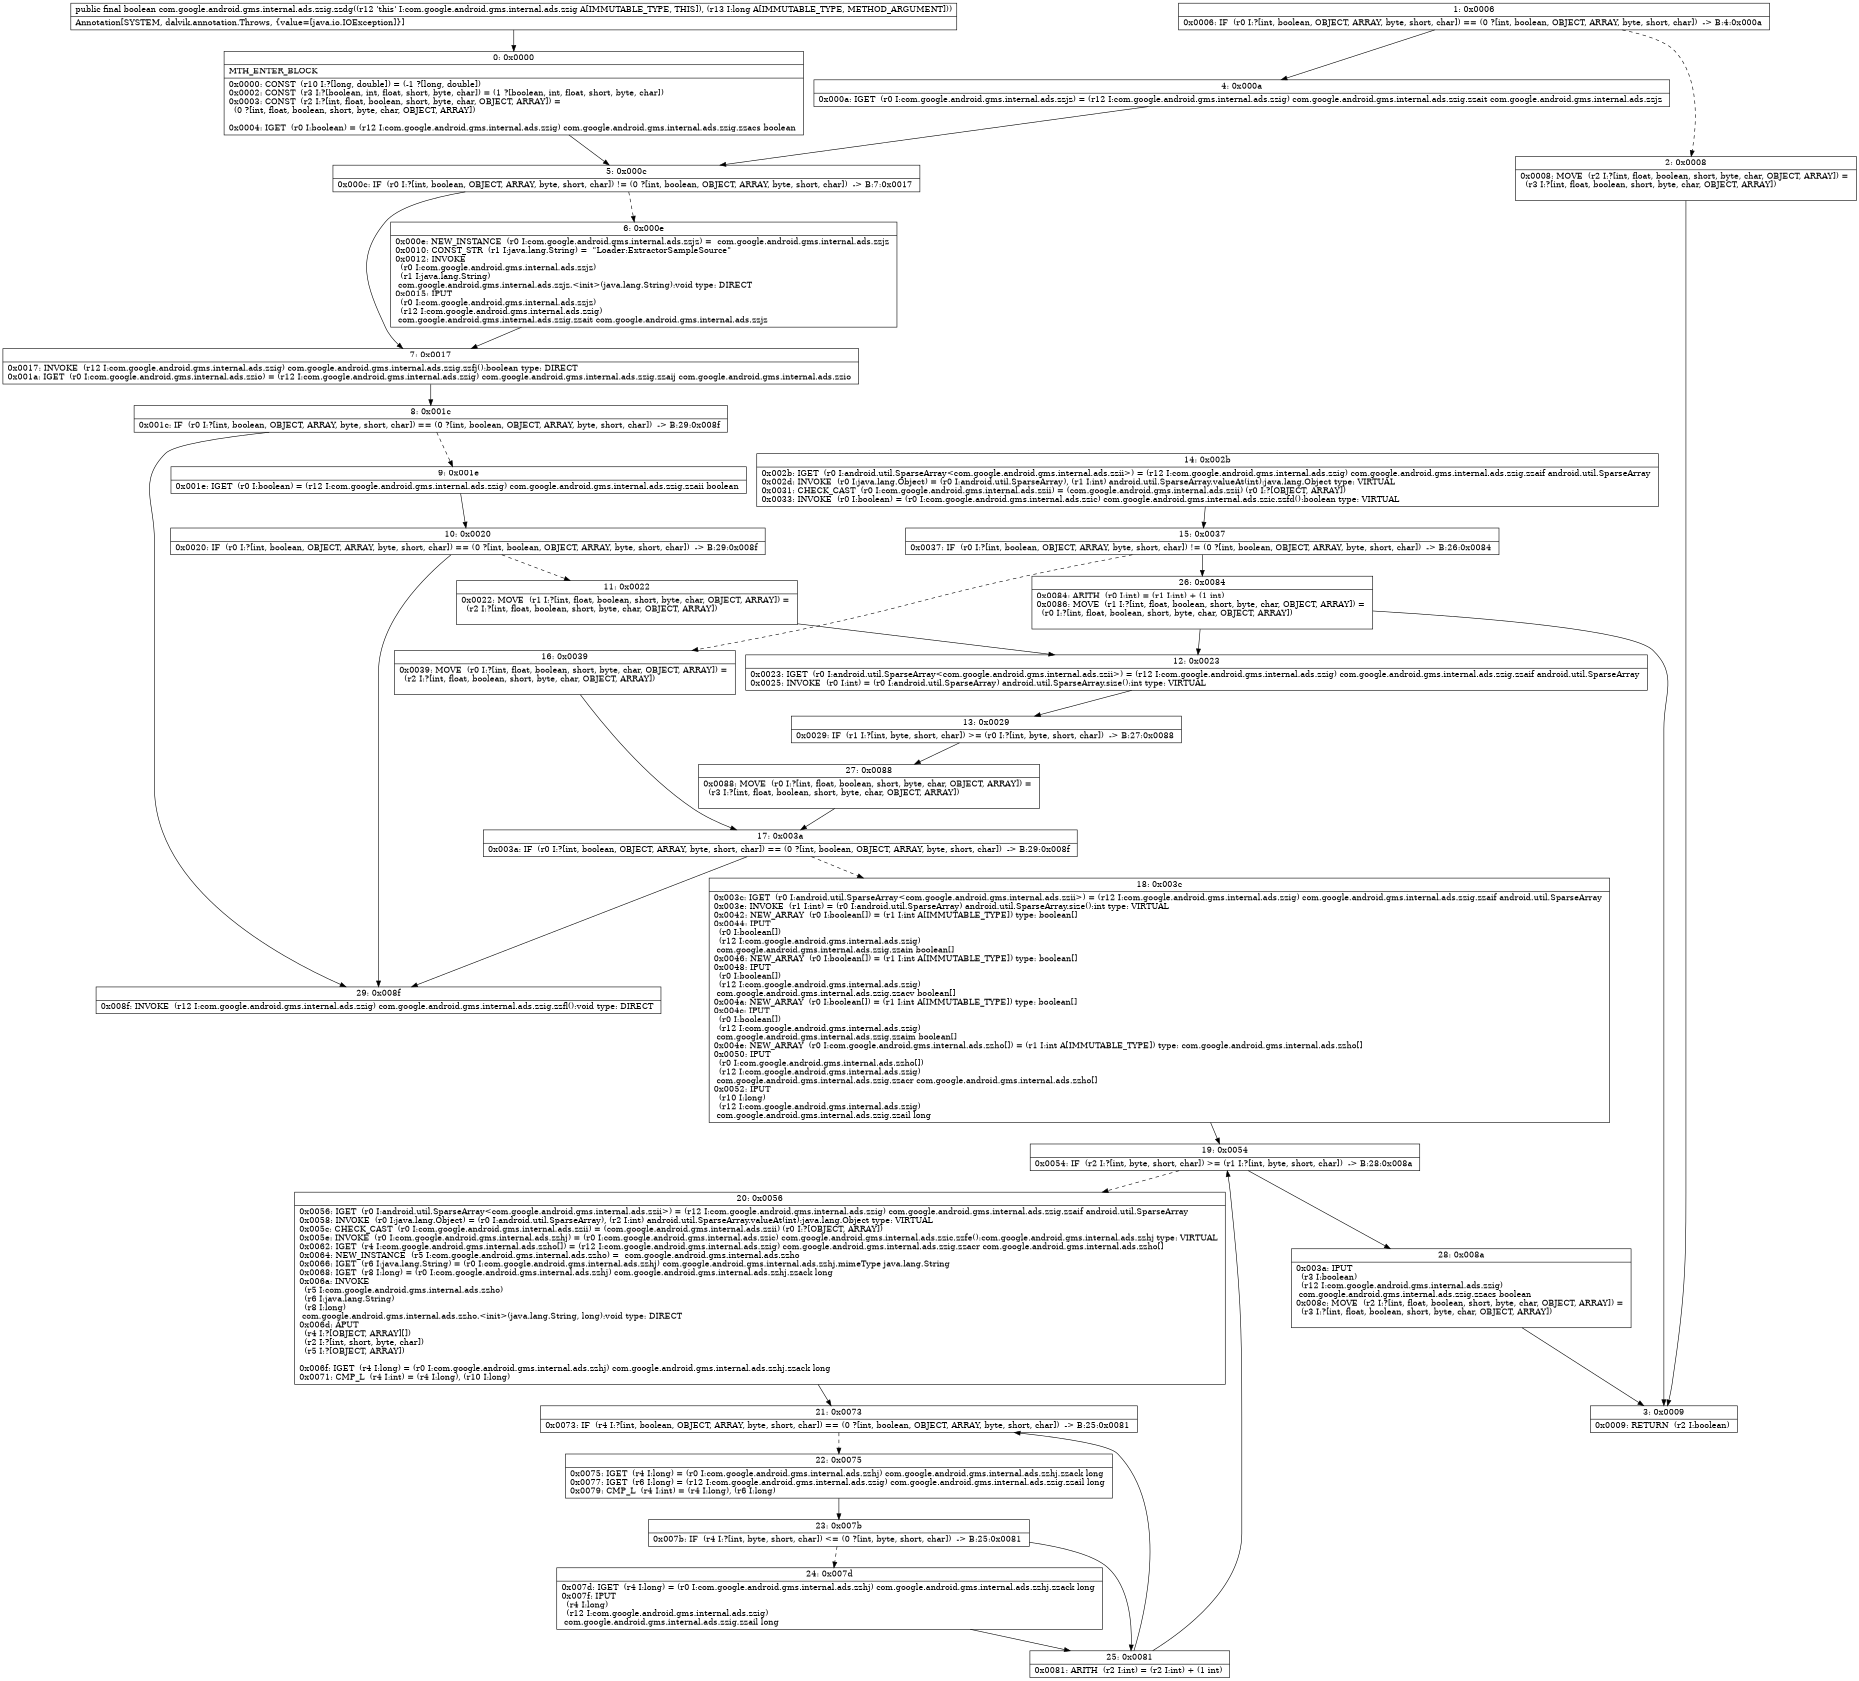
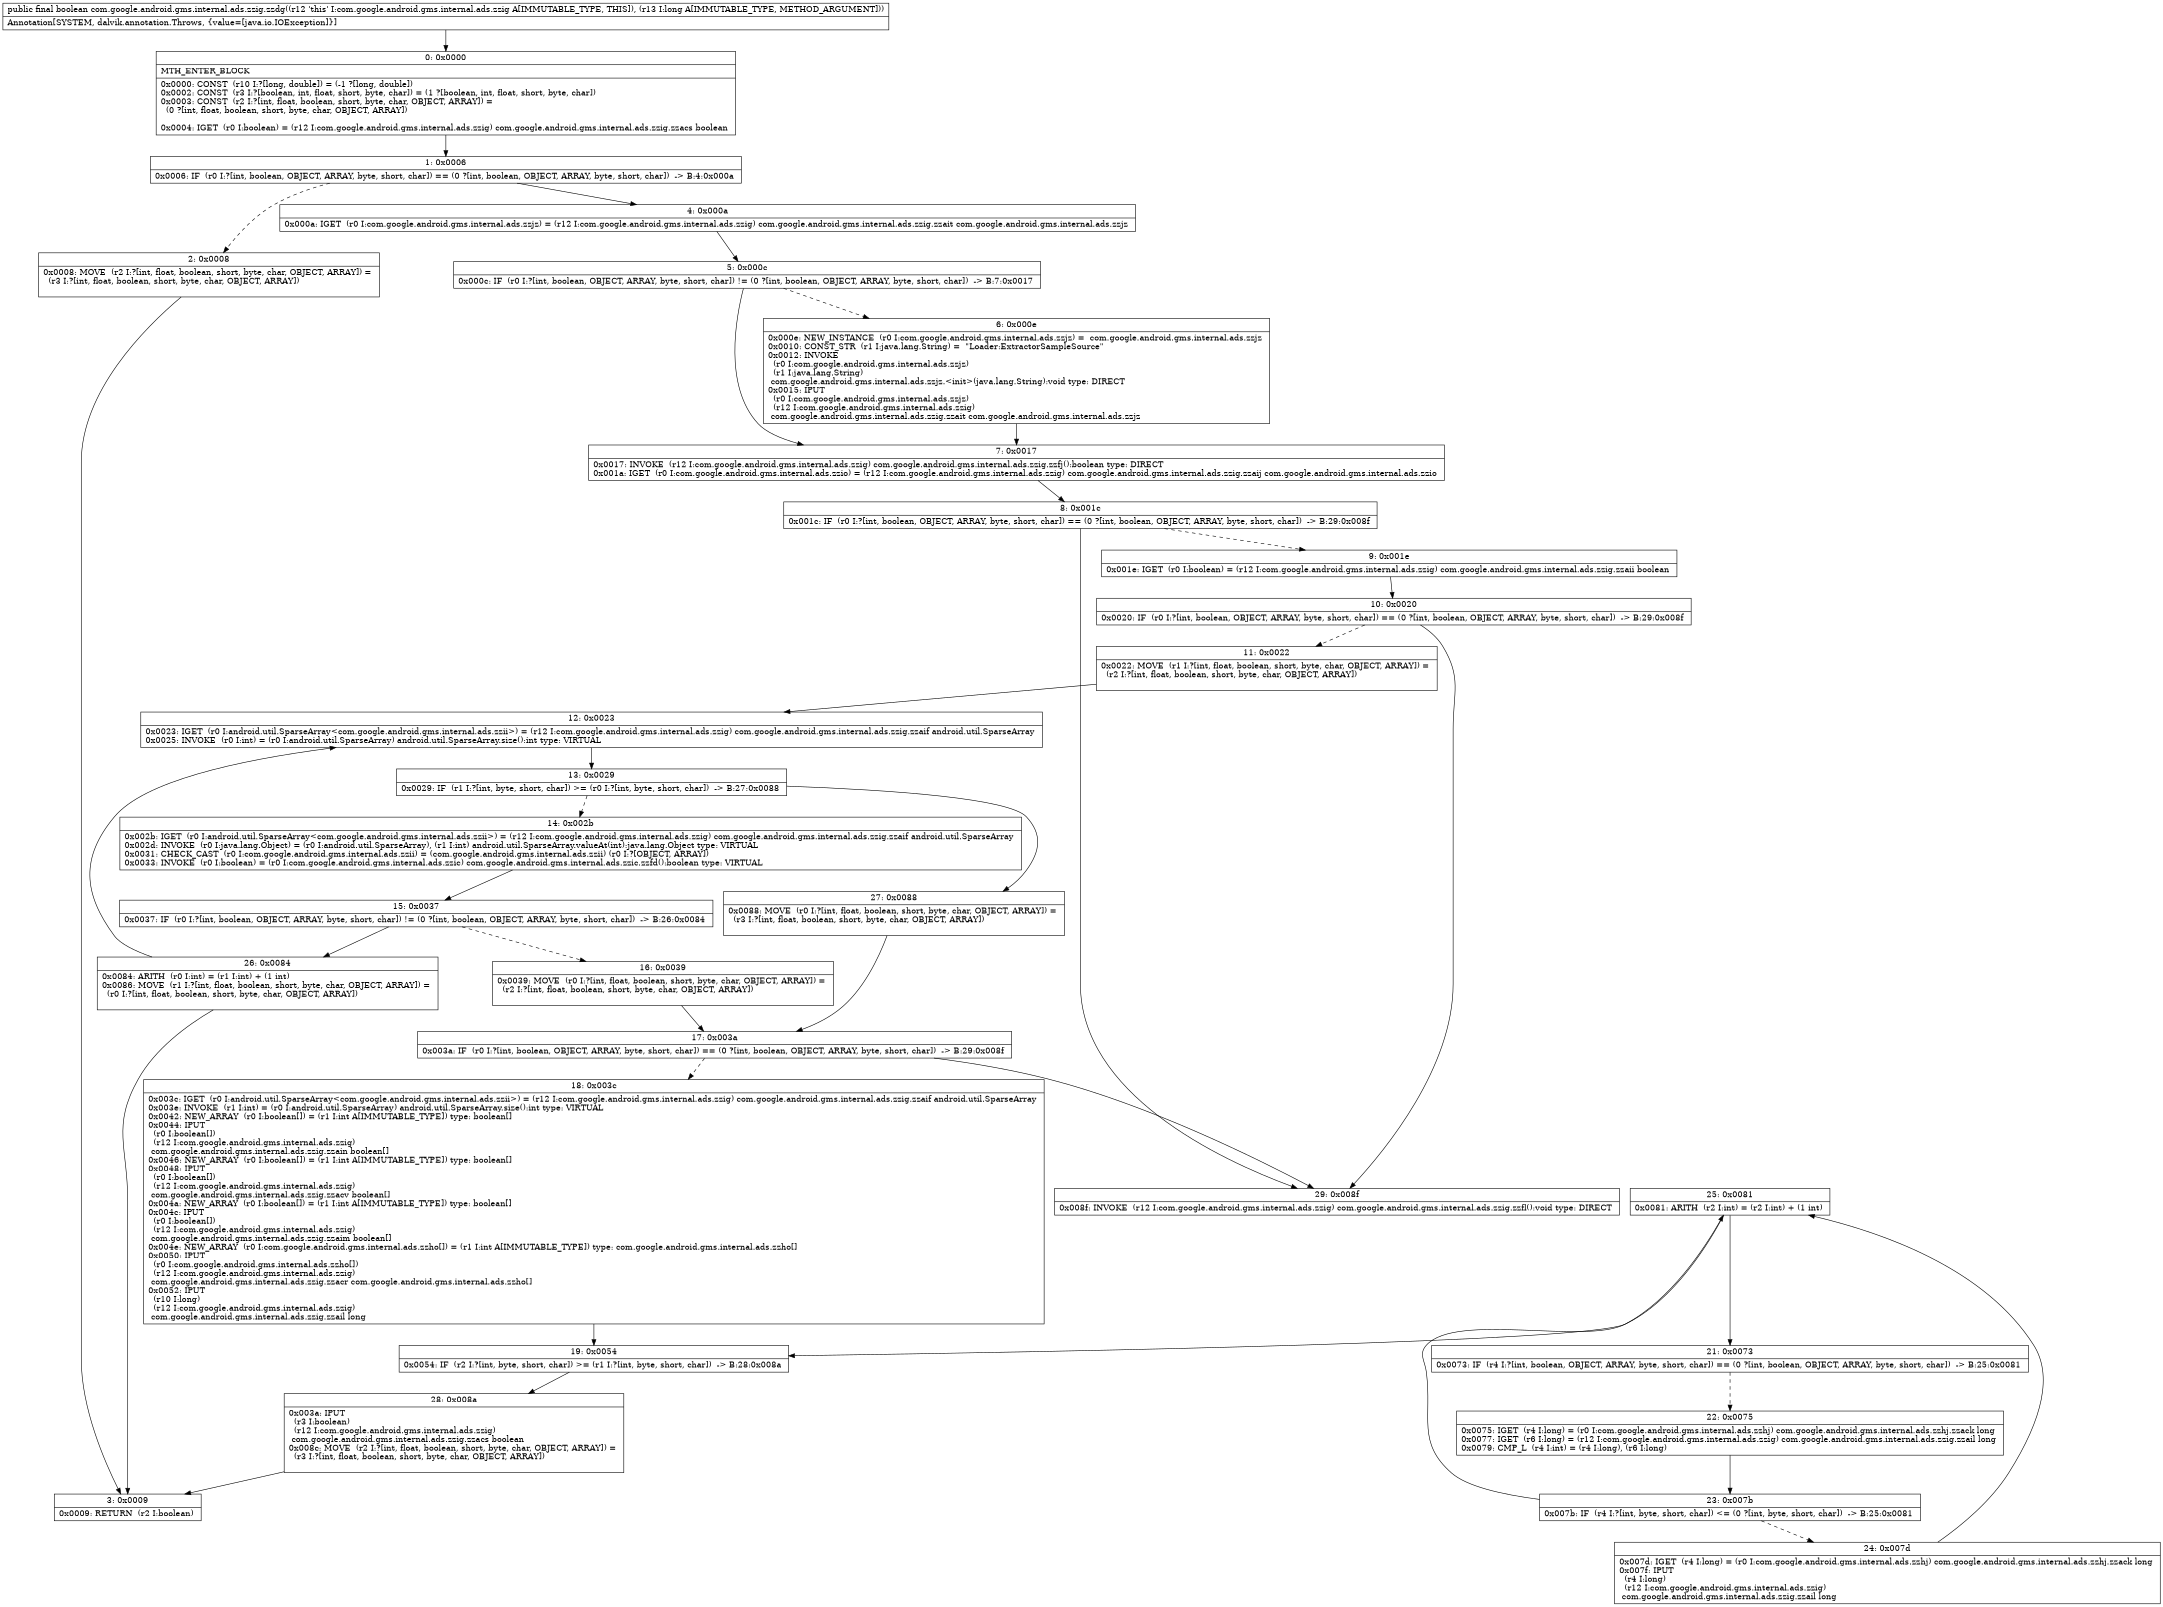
(587, 148) -> (446, 143)
none -> (584, 804)
(760, 1288) -> none
